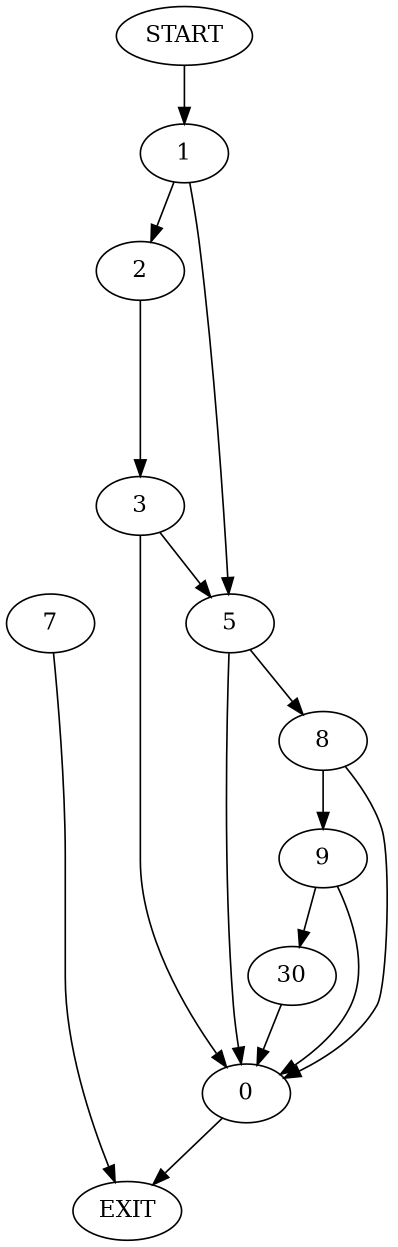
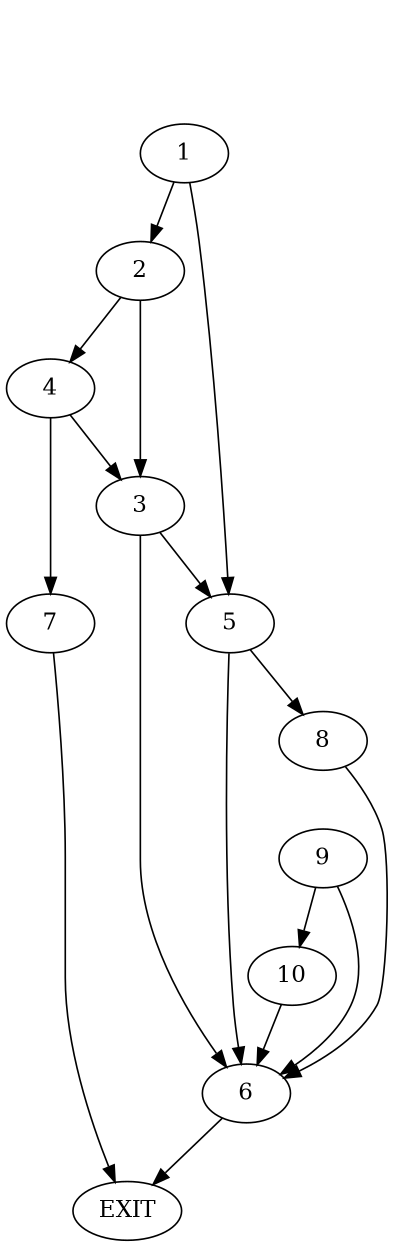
(184, 36) -> none
none -> (51, 388)
(323, 792) -> none
(292, 976) -> (292, 976)
(246, 1093) -> (246, 1093)
